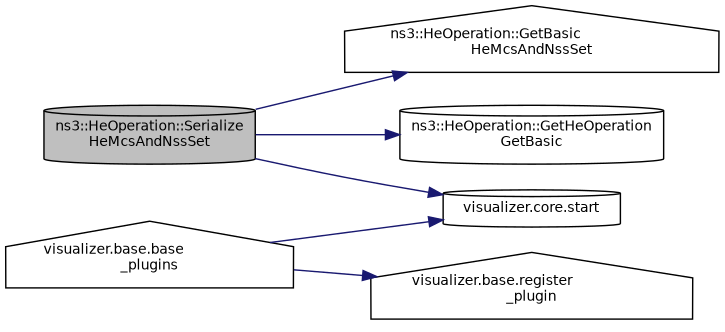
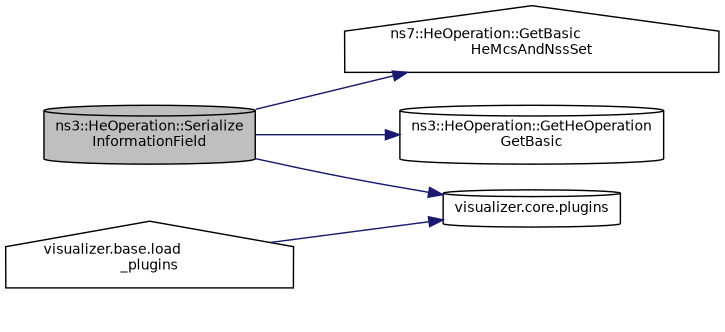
(532, 43) -> (532, 43)
(150, 135) -> (150, 135)
(532, 208) -> (532, 208)
(150, 258) -> (150, 258)
(532, 289) -> none
